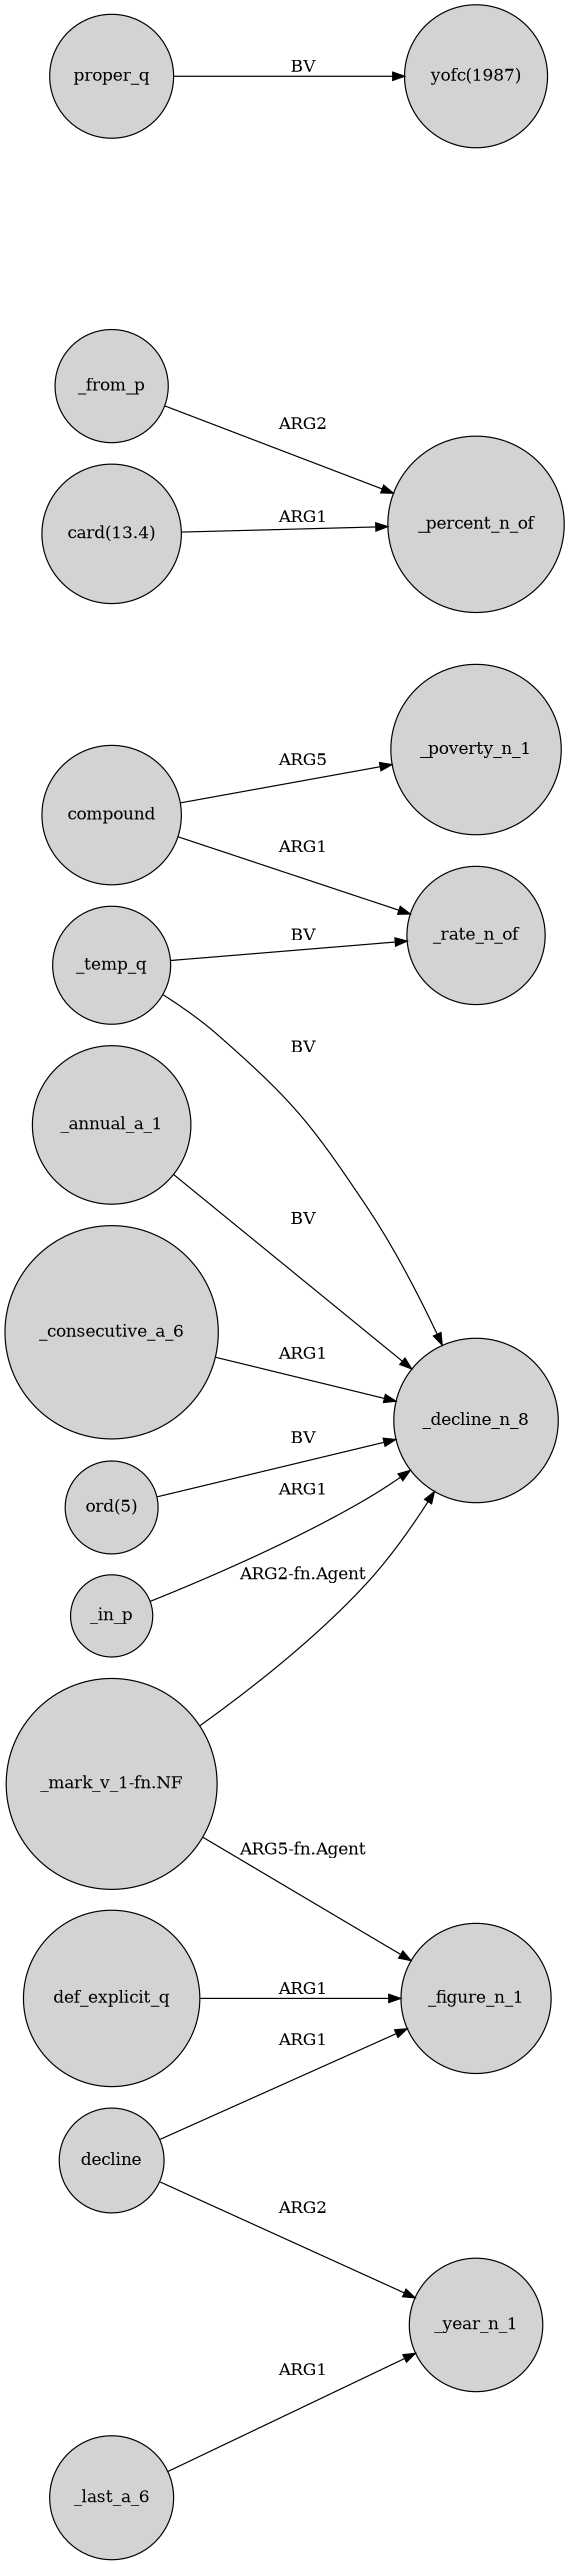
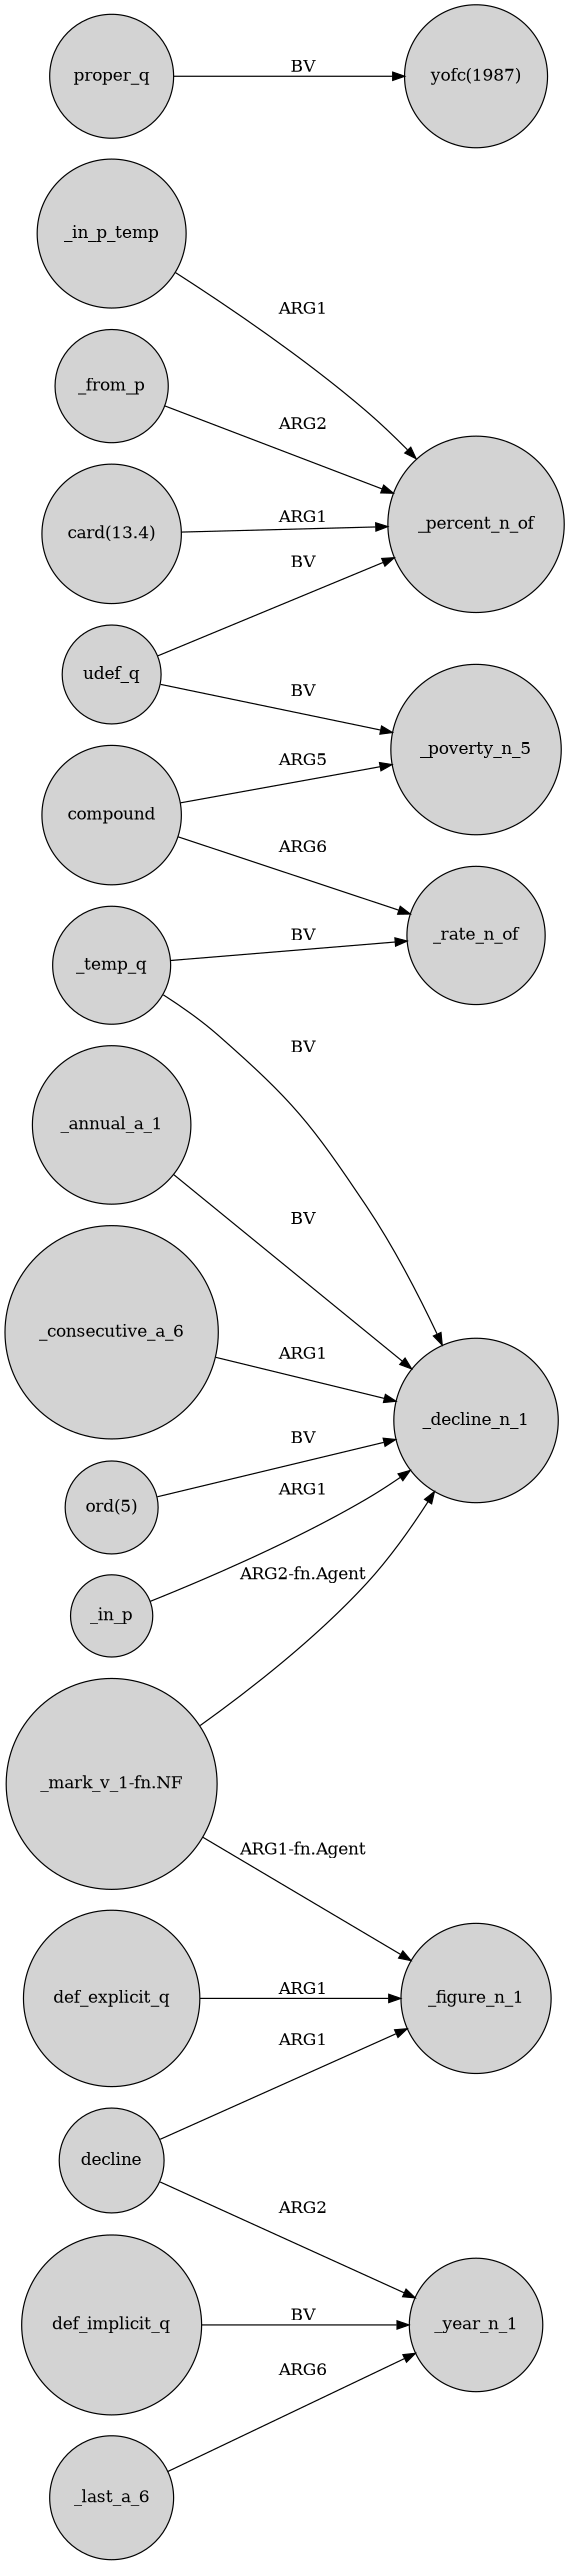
none -> (112, 234)
none -> (112, 674)
(476, 750) -> (476, 750)
(303, 848) -> (303, 848)
(476, 1420) -> (476, 1420)
(303, 1850) -> (303, 1850)
none -> (112, 2325)
(303, 2371) -> (303, 2371)
